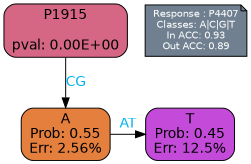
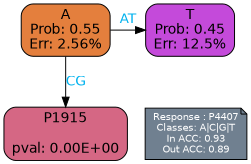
(66, 78) -> (66, 77)
